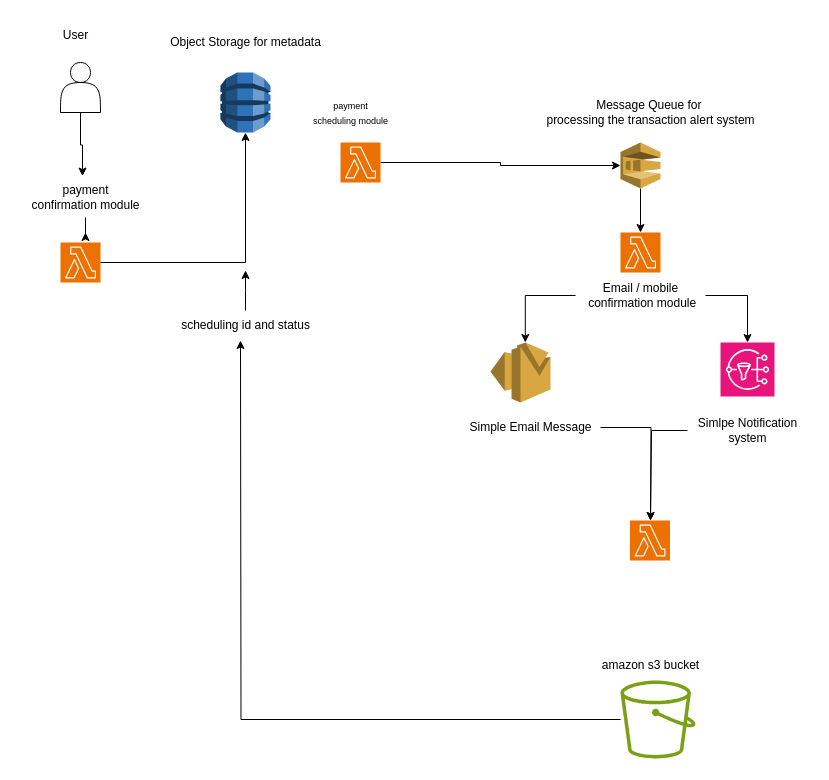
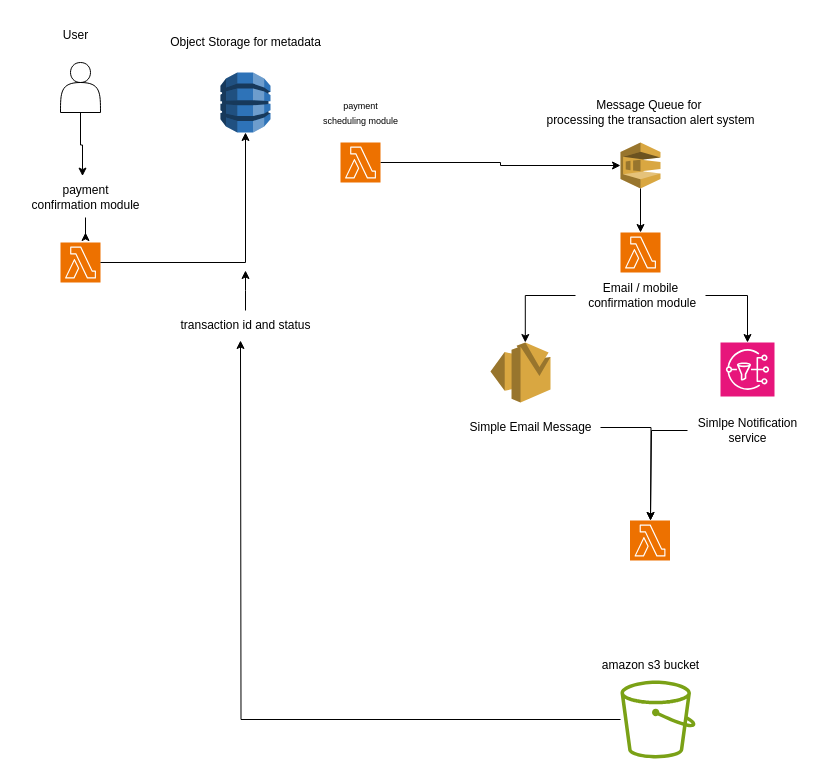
(351, 113) -> (361, 113)
(246, 326) -> (246, 326)
(748, 431) -> (748, 431)
